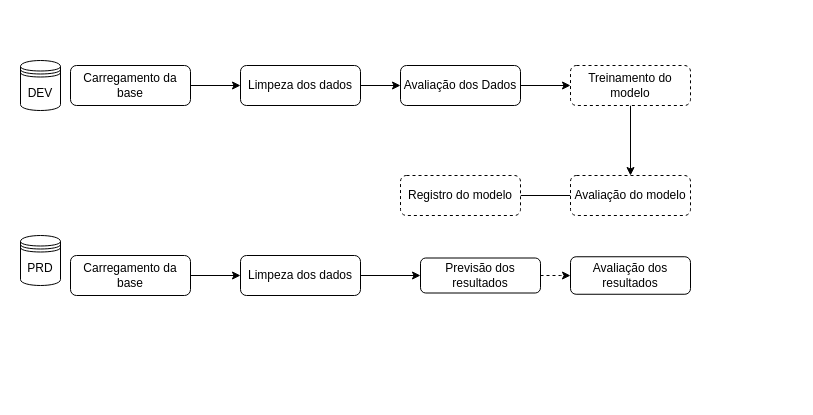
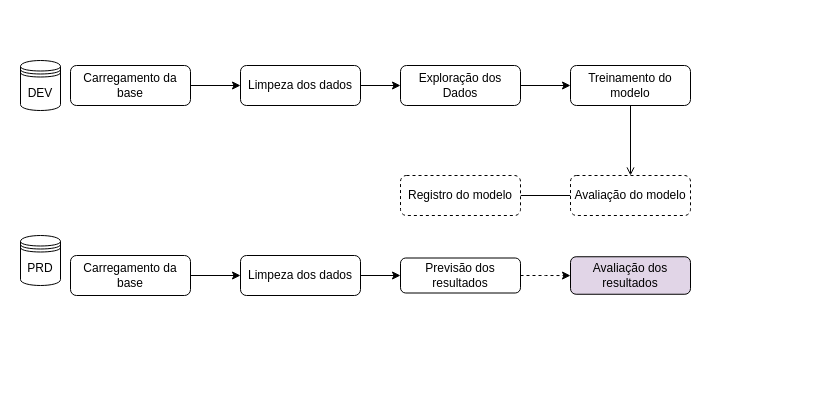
(461, 86) -> (461, 86)
(631, 86) -> (631, 86)
(631, 167) -> (631, 169)
(481, 276) -> (461, 276)
(631, 276) -> (631, 276)
